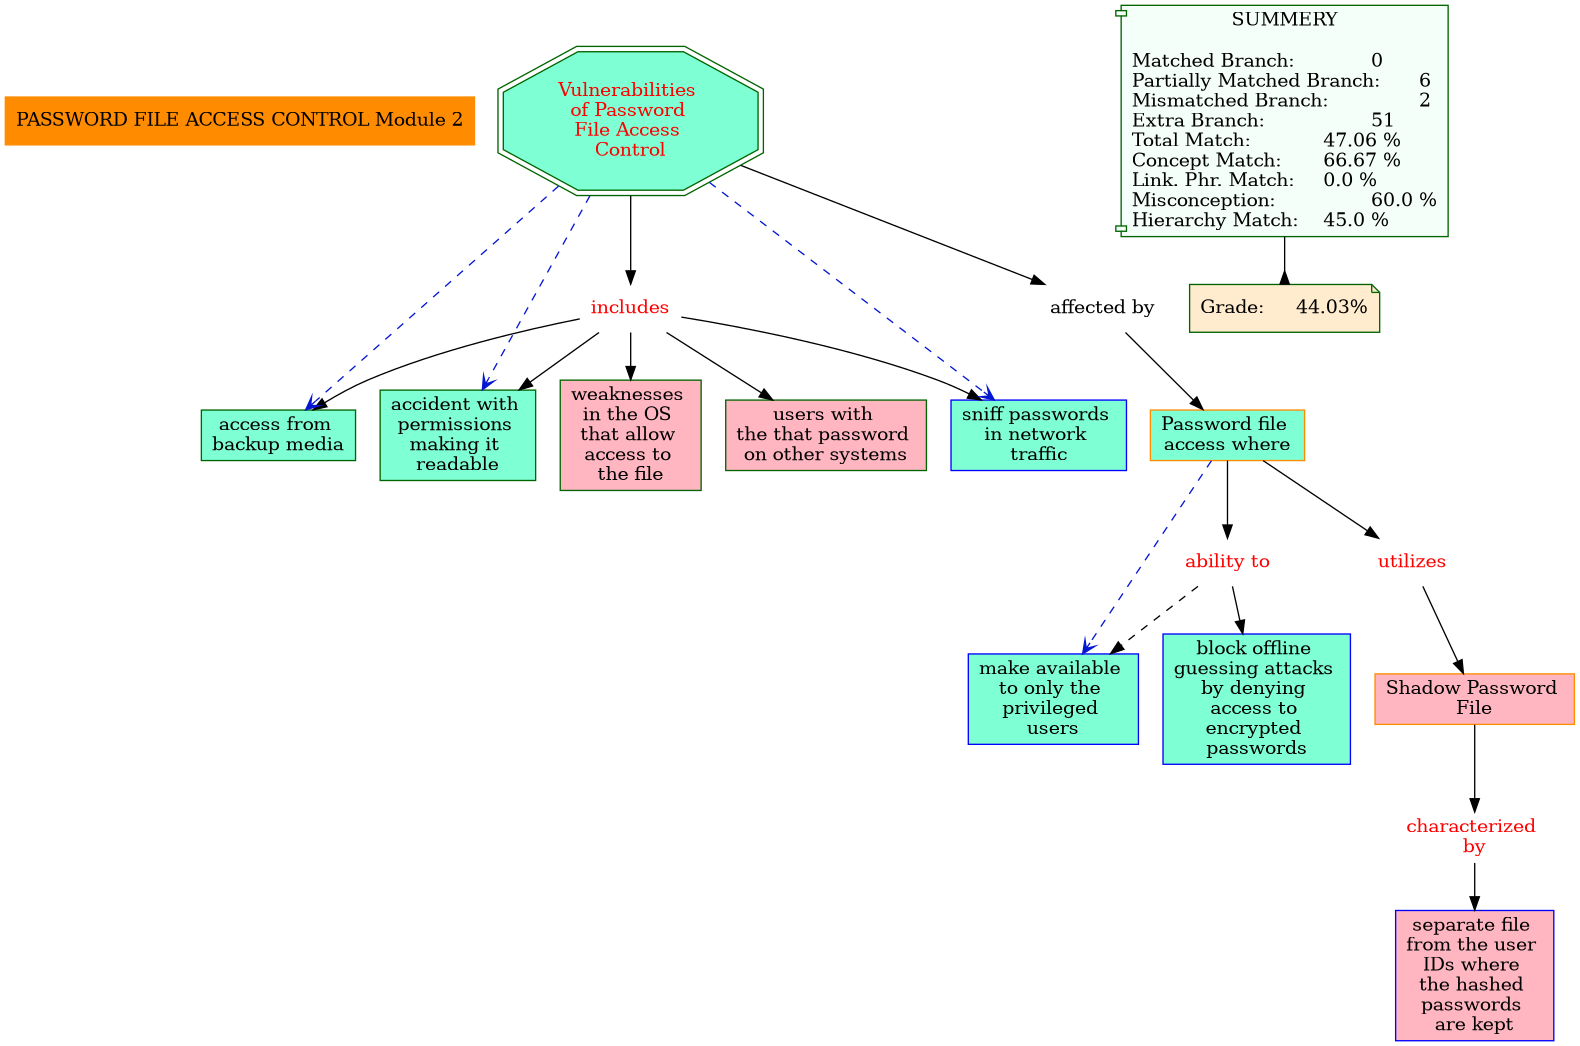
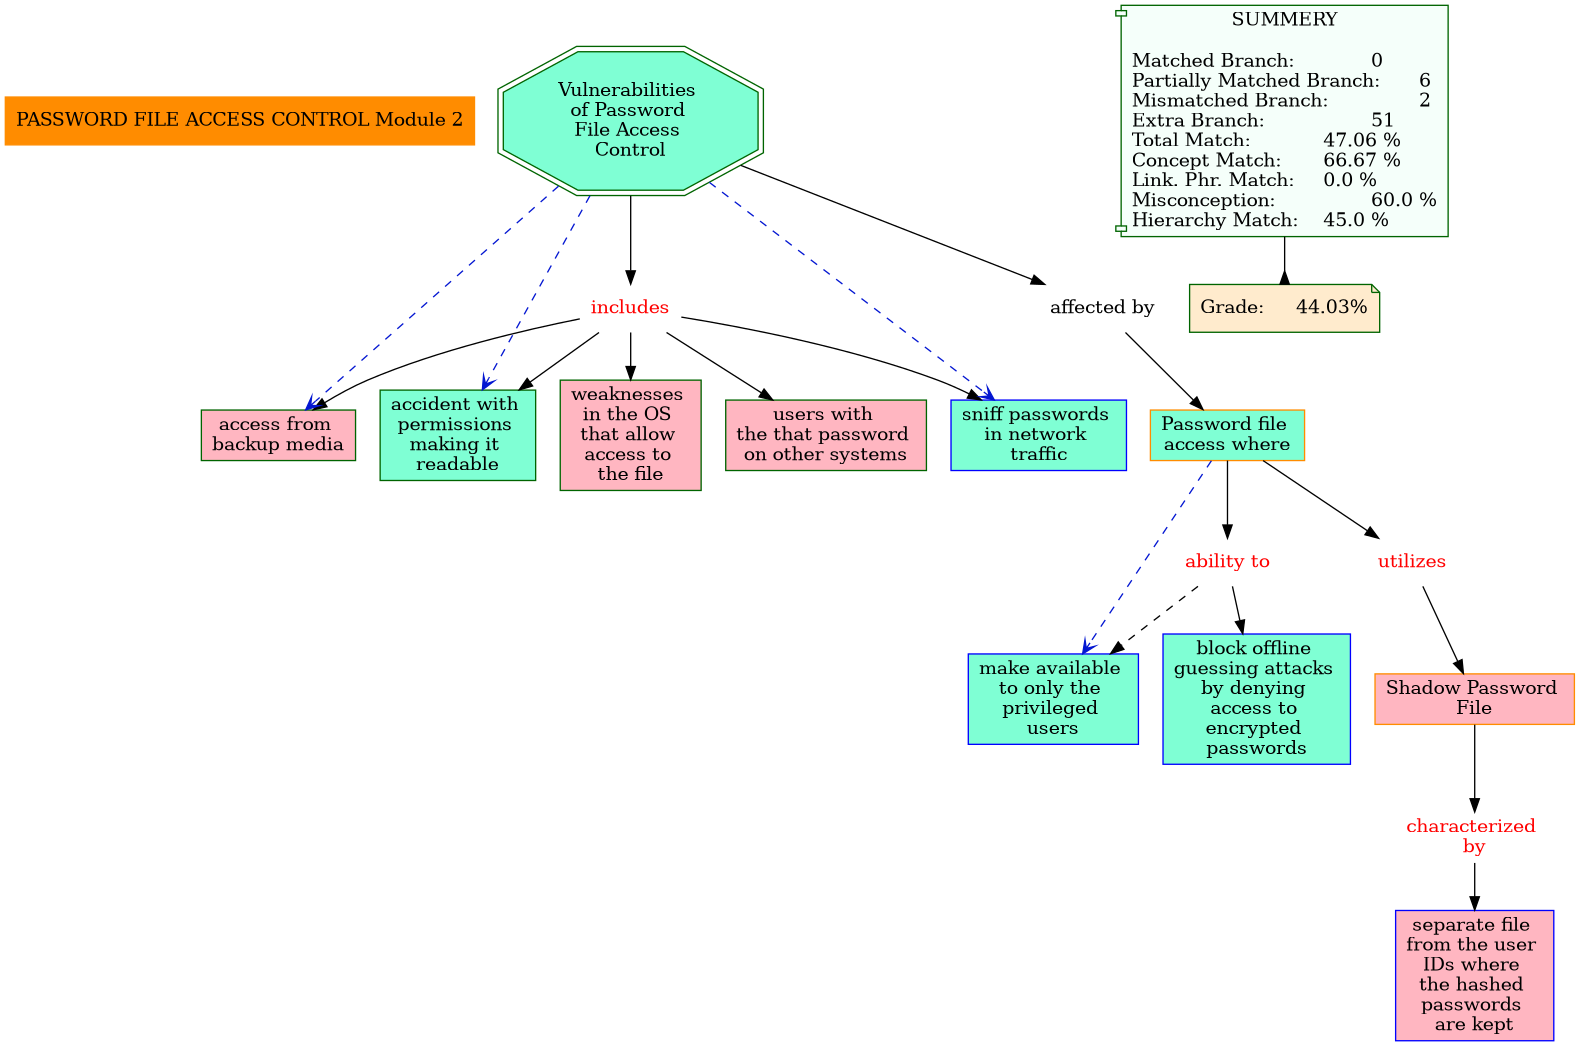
(631, 121) -> (631, 121)
(278, 435) -> (278, 435)
